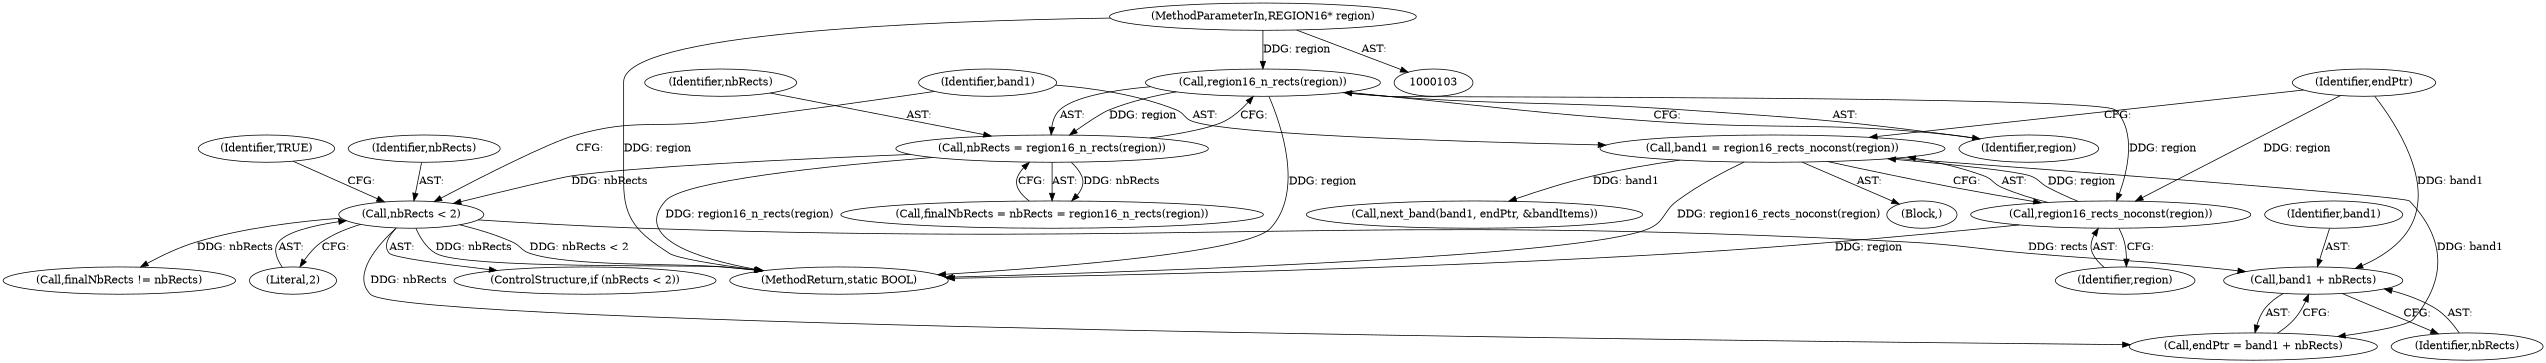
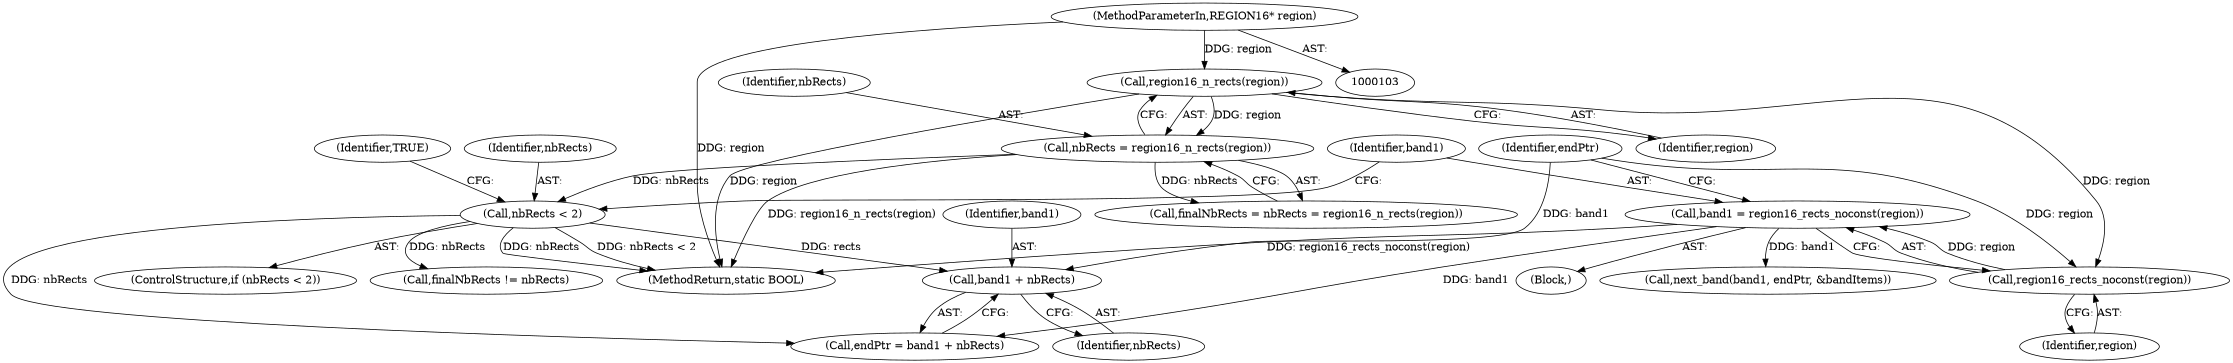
(1488, 263) -> none
(293, 281) -> none
